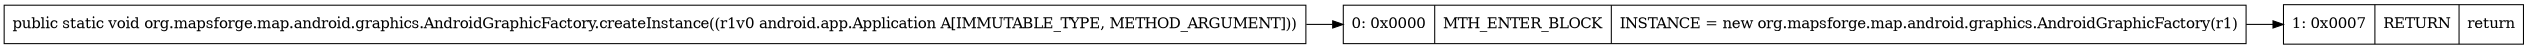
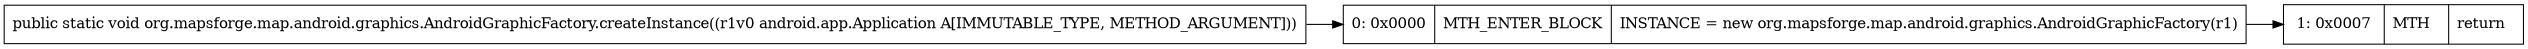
(2417, 24) -> (2411, 24)
